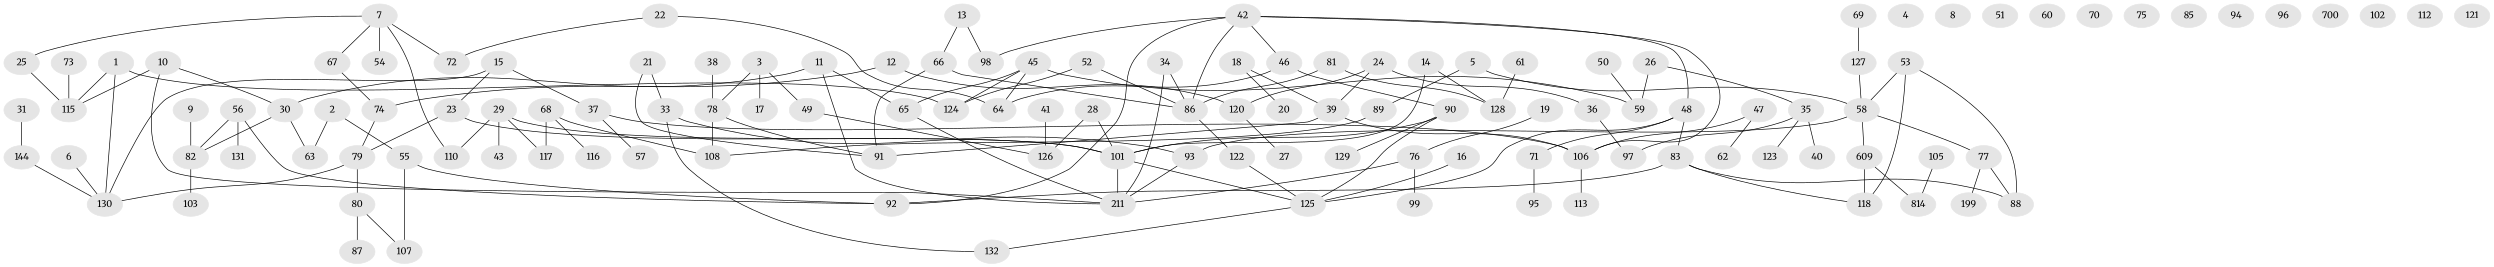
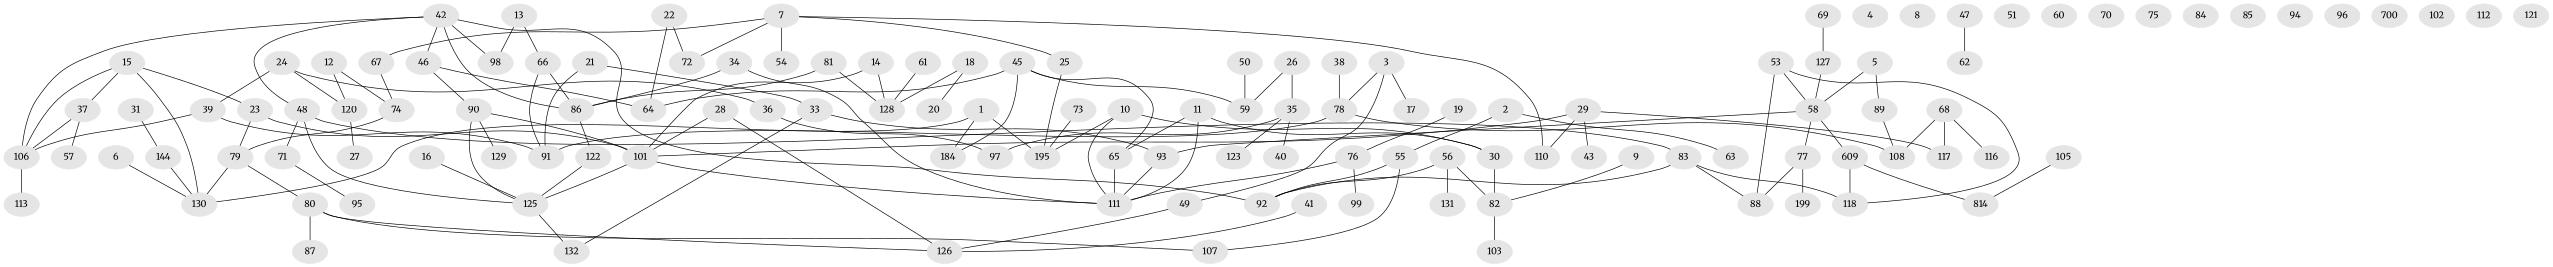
none -> (2201, 16)
(1087, 63) -> none
(1271, 80) -> (936, 83)
(69, 110) -> (1042, 157)
(951, 110) -> (948, 157)
(298, 134) -> none
(1643, 136) -> (60, 97)
(1118, 205) -> (1114, 205)
none -> (730, 243)
